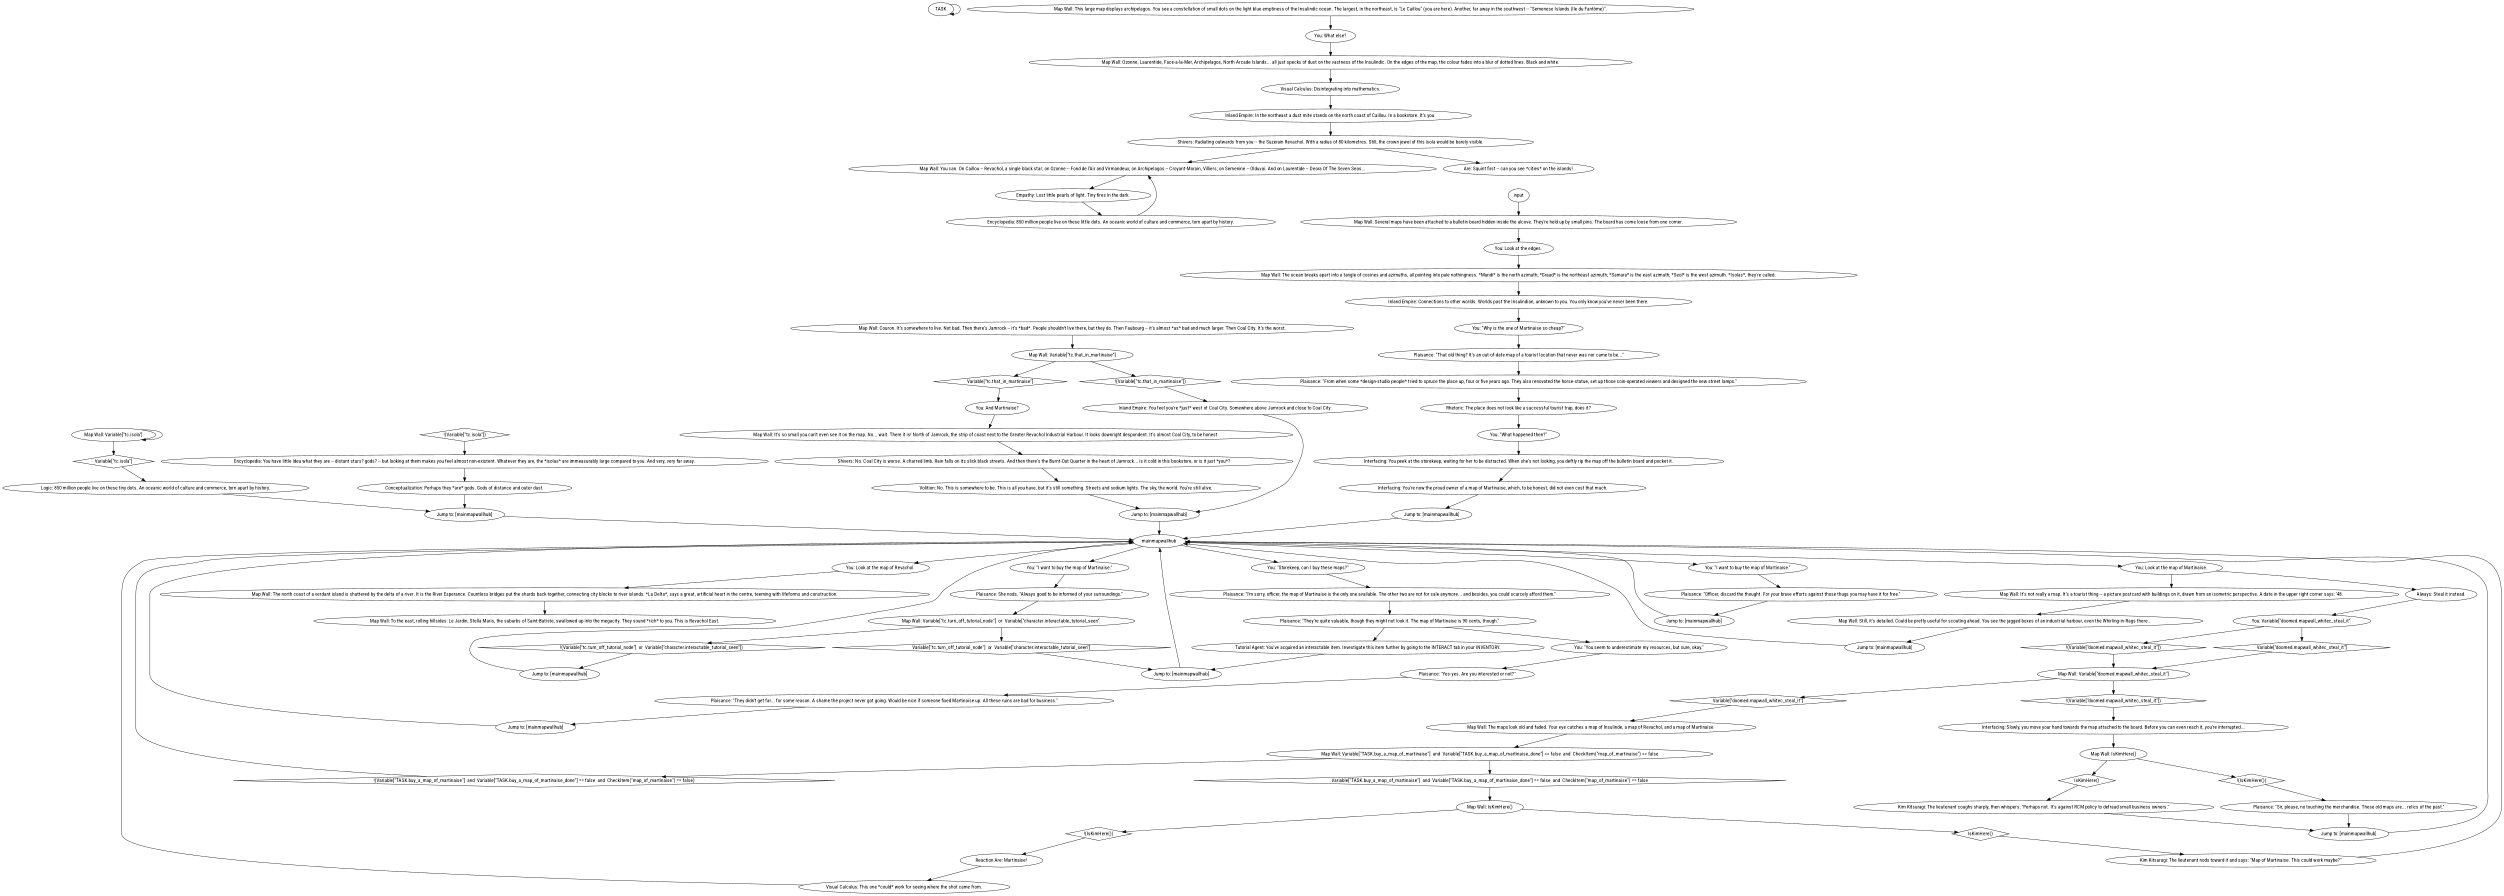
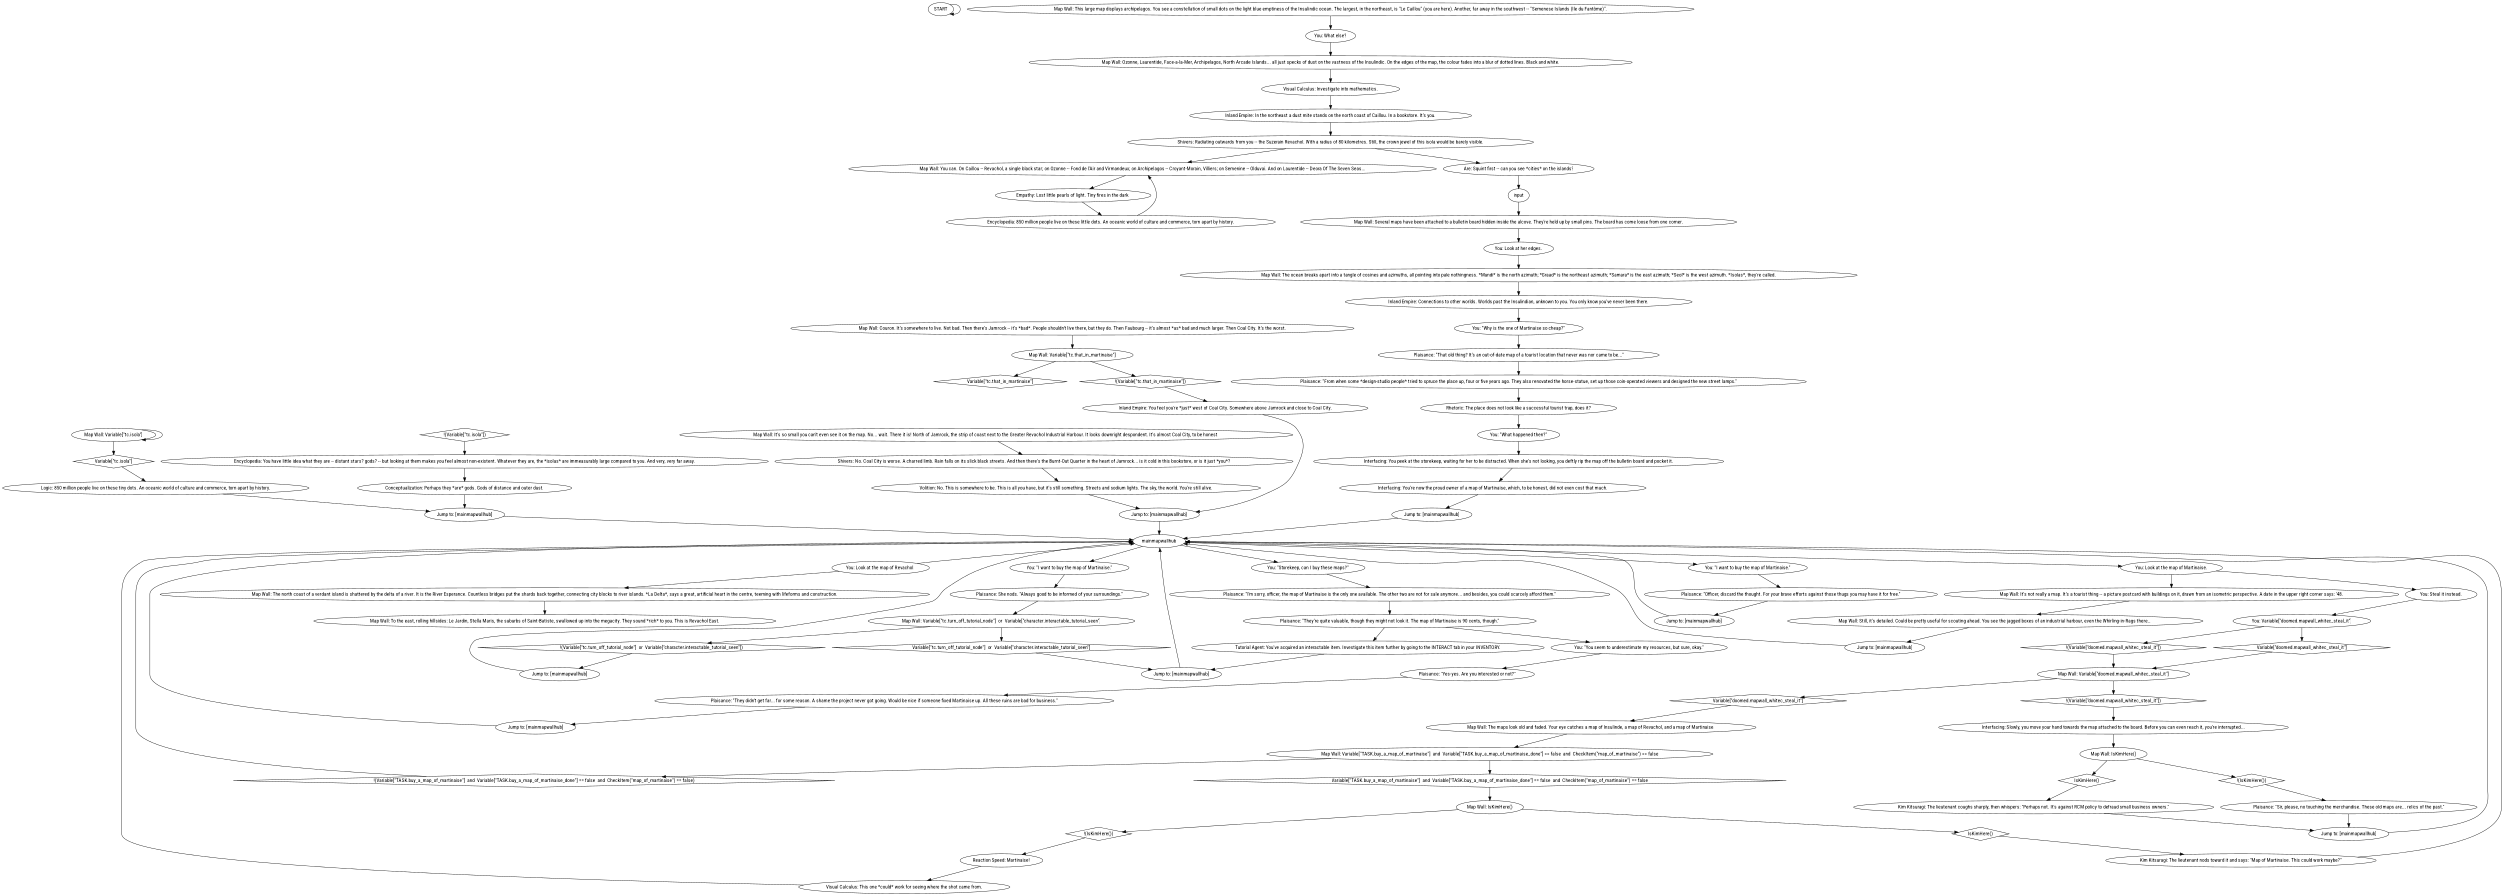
(941, 9) -> (941, 9)
(1331, 89) -> (1331, 89)
none -> (1519, 180)
(1519, 249) -> (1519, 249)
(997, 408) -> none
(1026, 552) -> (1024, 553)
(2441, 594) -> (2441, 594)
(1001, 860) -> (1001, 860)
